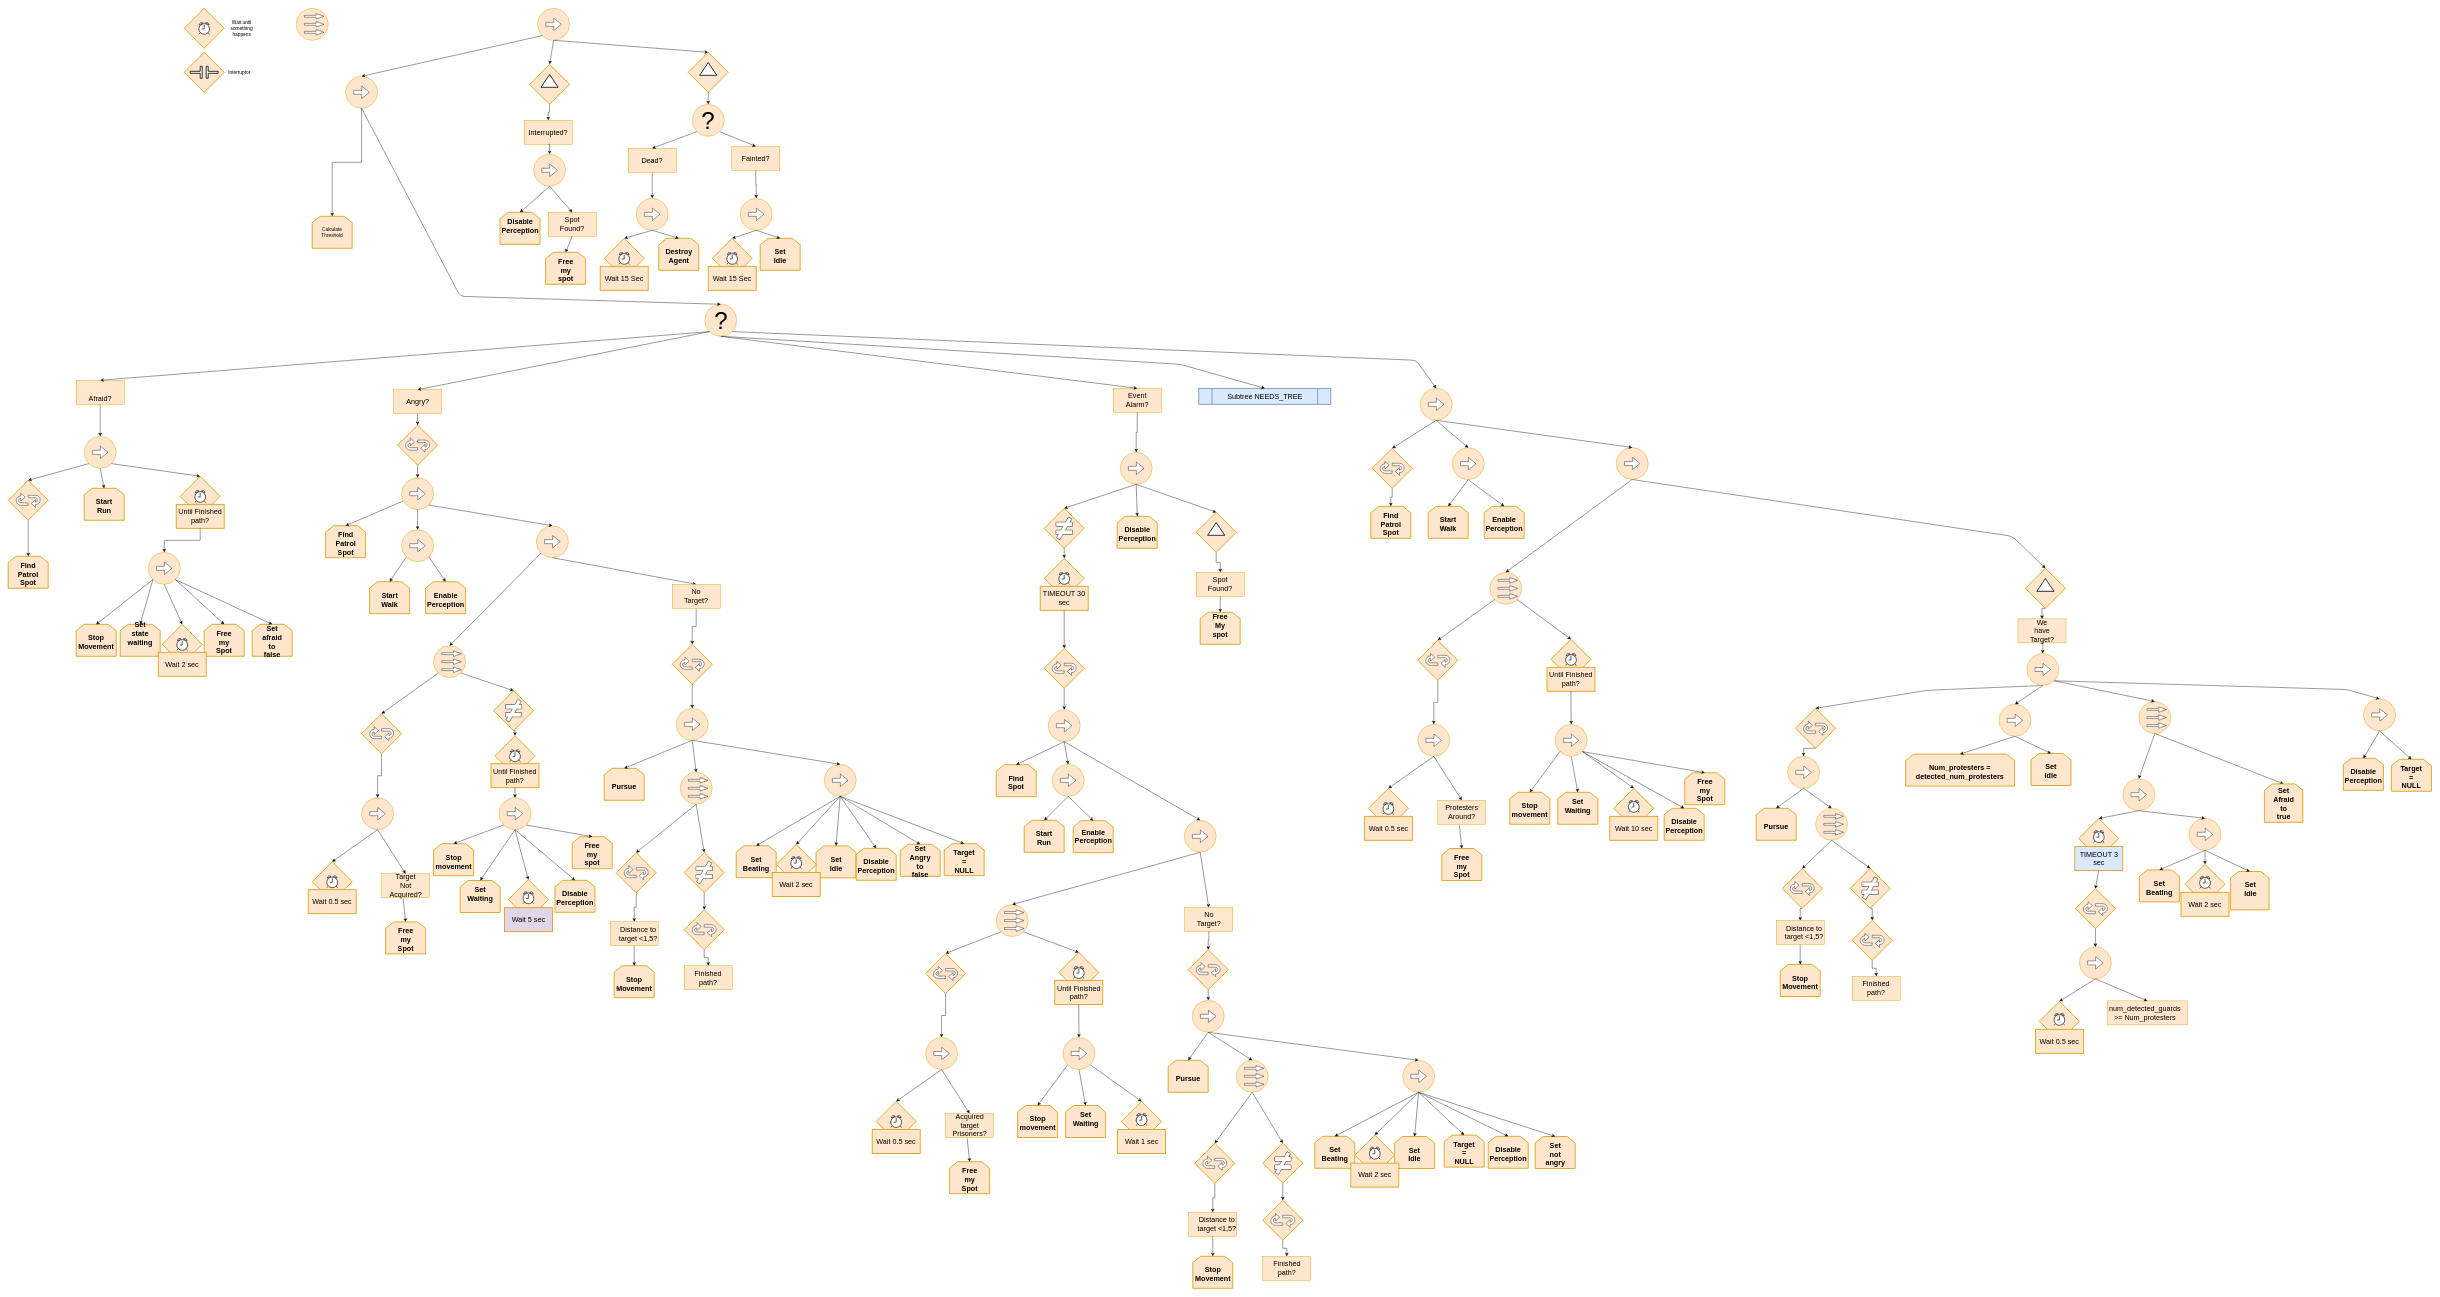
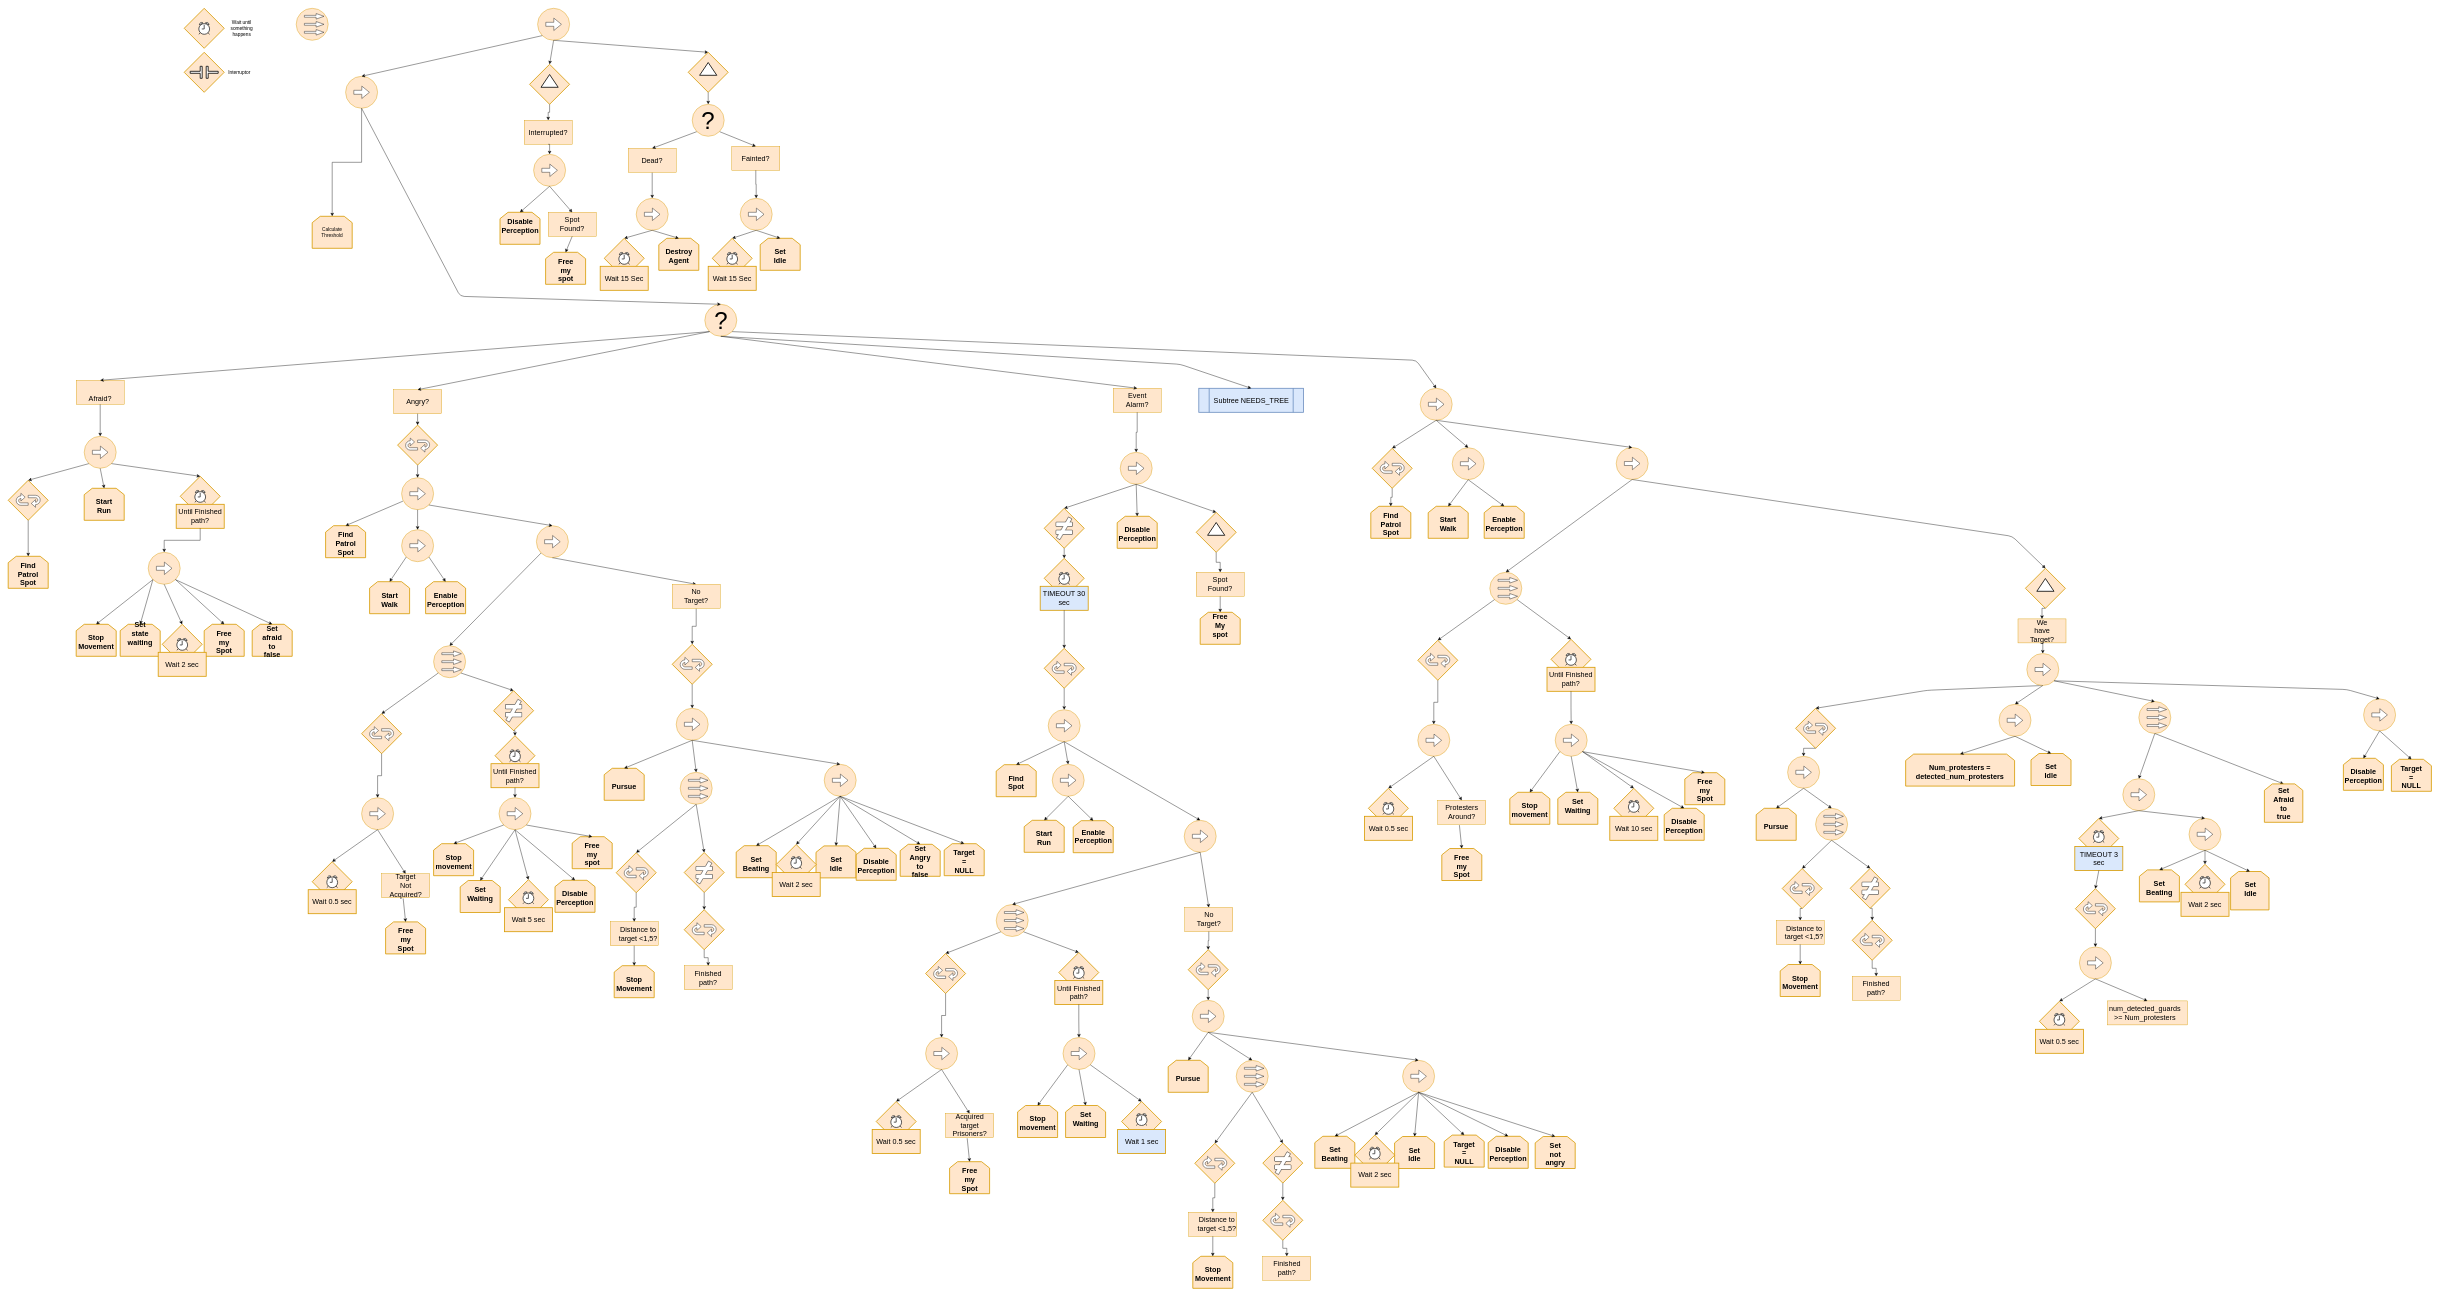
(1265, 396) -> (1251, 400)
(1064, 598) -> (1064, 598)
(528, 920) -> (528, 920)
(1142, 1141) -> (1142, 1141)
